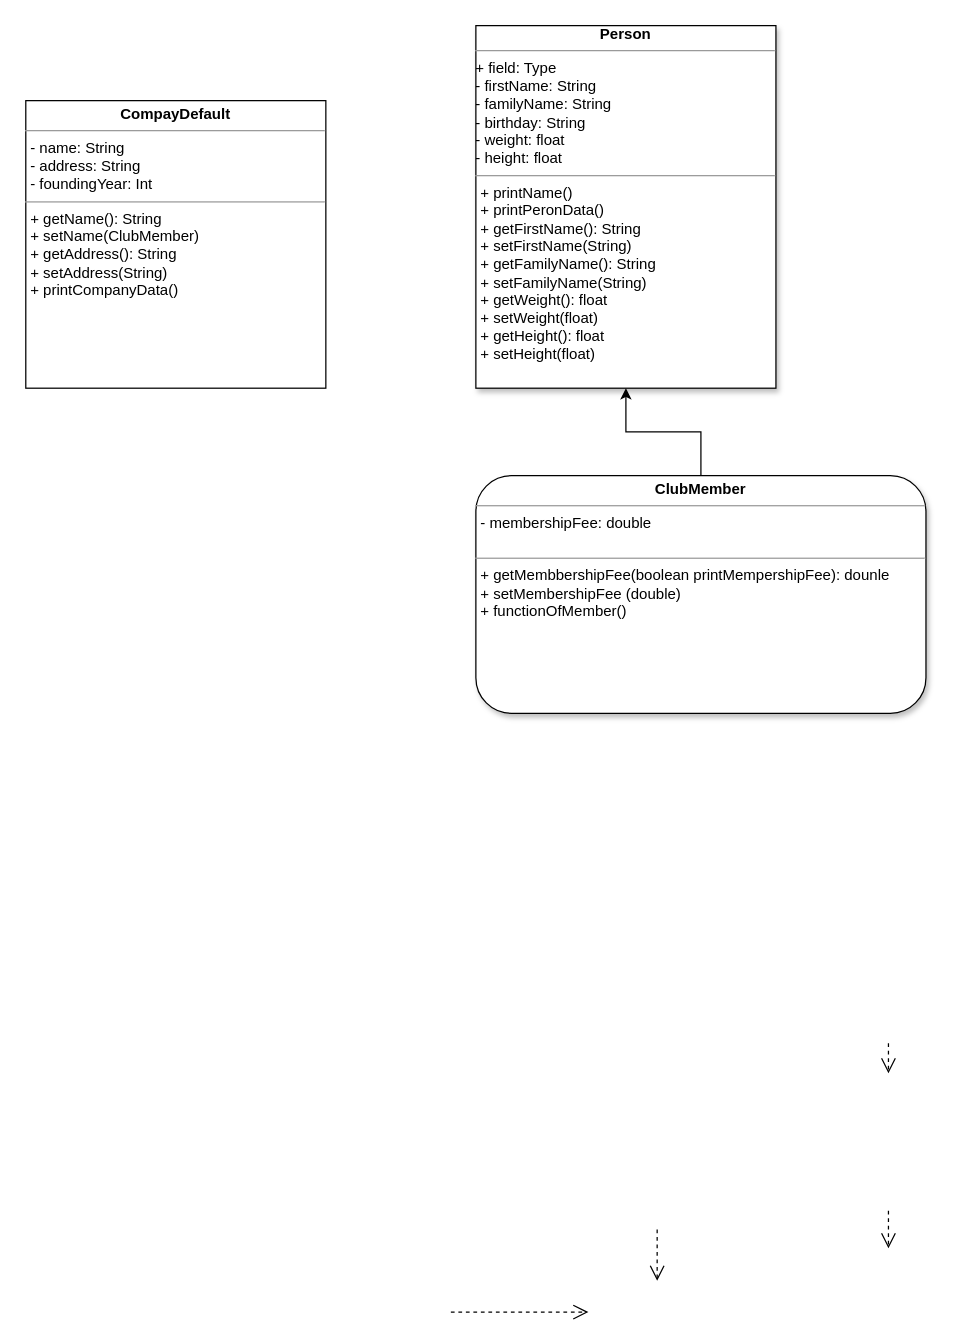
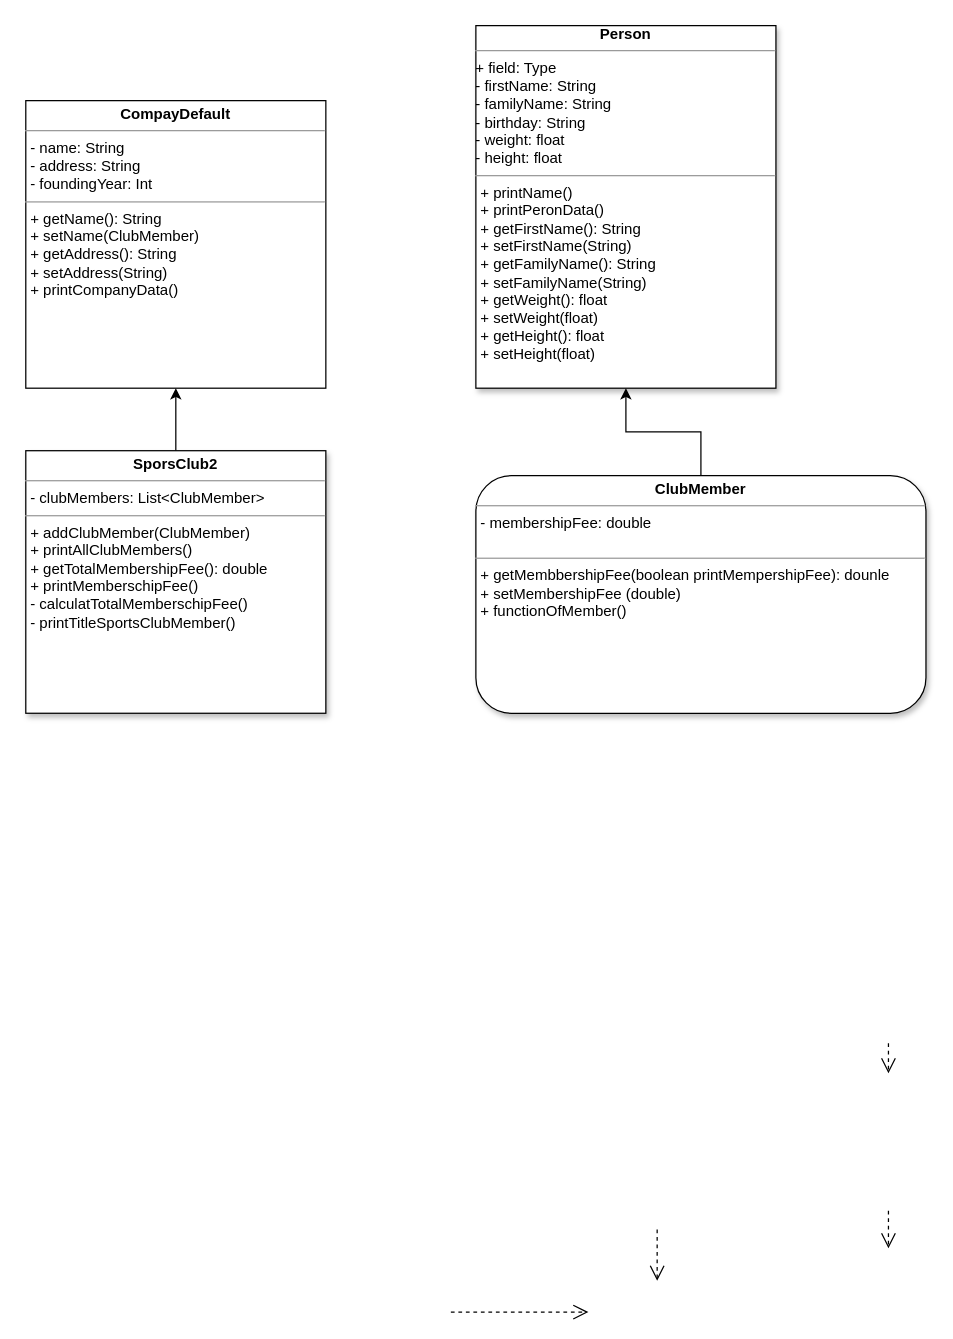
none -> (176, 423)
none -> (176, 582)
